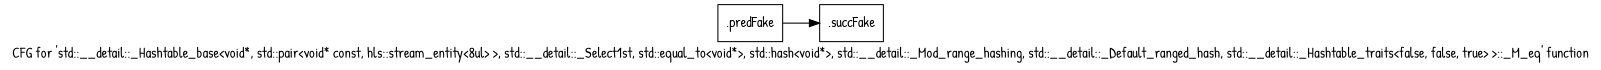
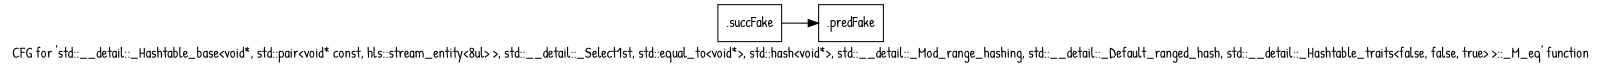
(796, 23) -> (795, 23)
